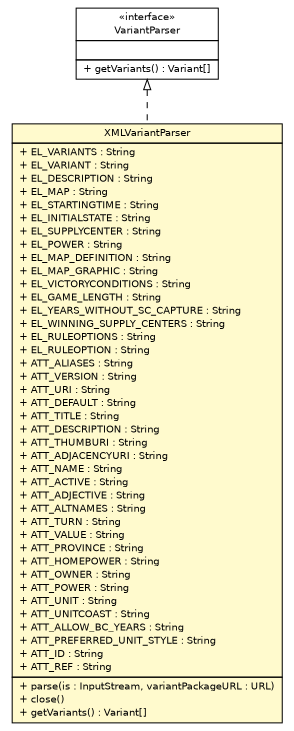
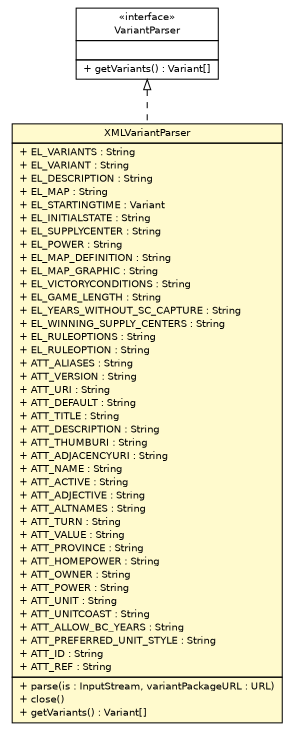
(89, 205) -> (92, 205)
